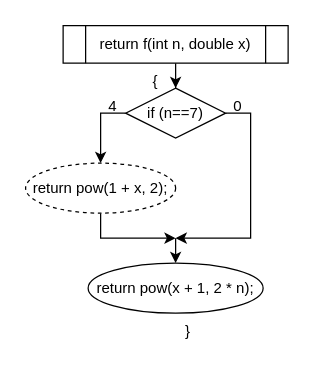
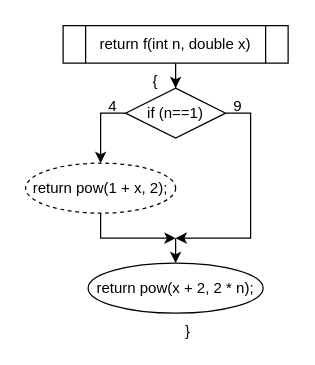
(238, 107) -> (238, 107)
(176, 113) -> (176, 113)
(176, 288) -> (176, 288)
